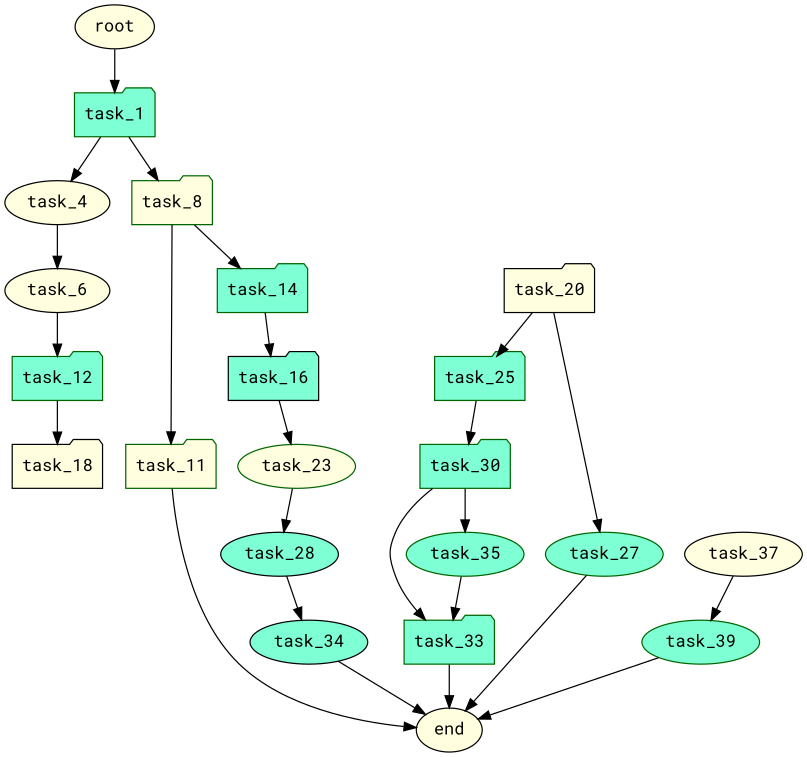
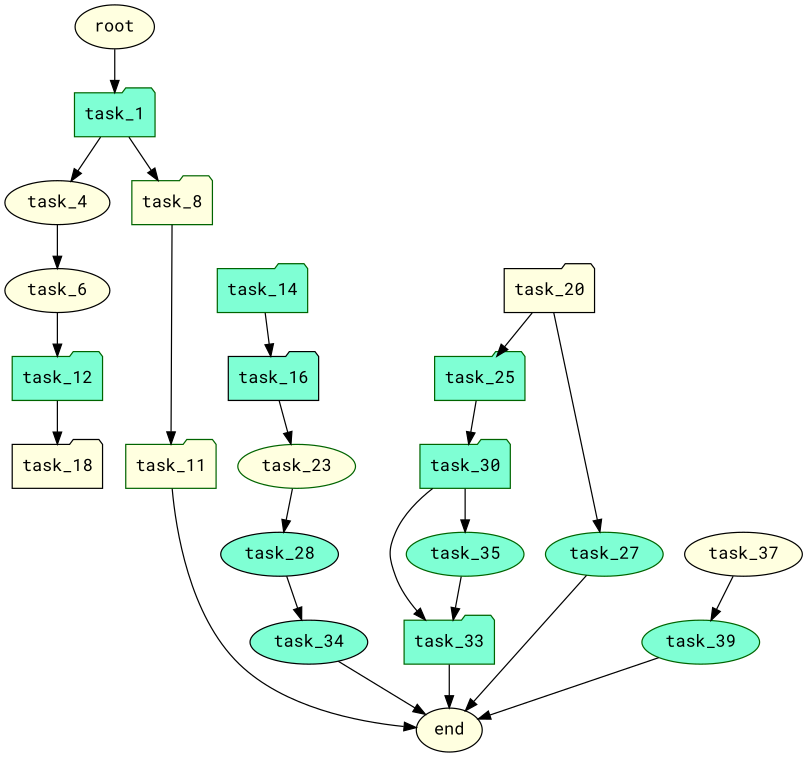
(213, 243) -> none
